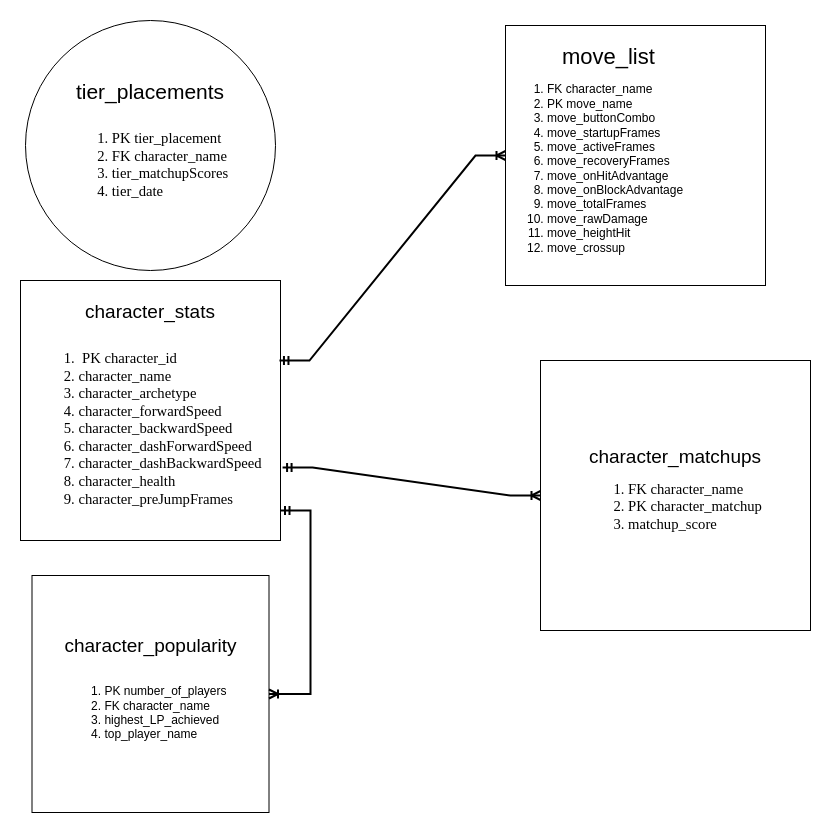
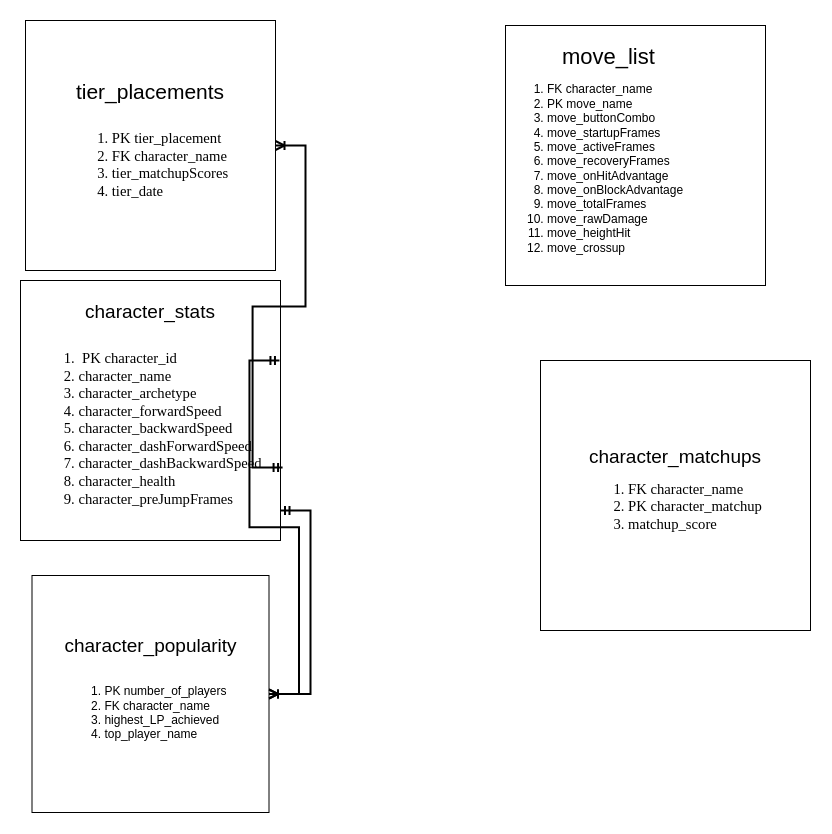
(151, 146) -> (151, 146)
(392, 258) -> (259, 527)
(411, 481) -> (279, 306)
